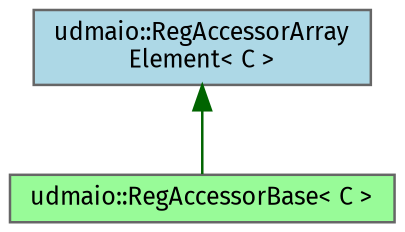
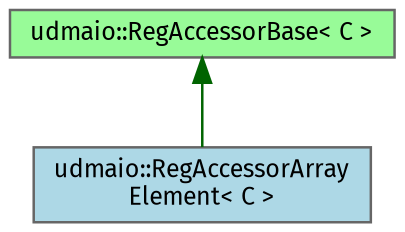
(202, 142) -> (202, 115)
